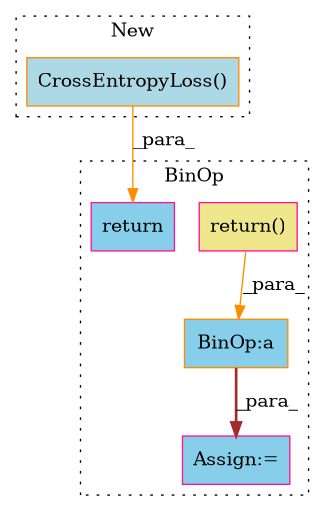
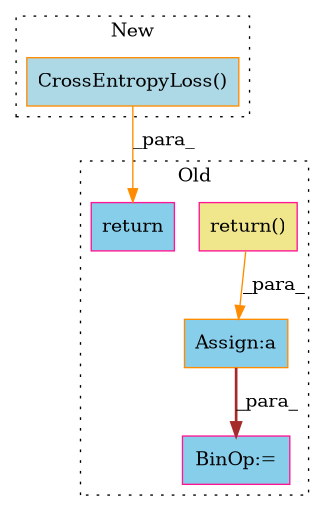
(195, 176) -> (195, 176)
(236, 343) -> (236, 343)
(236, 460) -> (236, 460)
